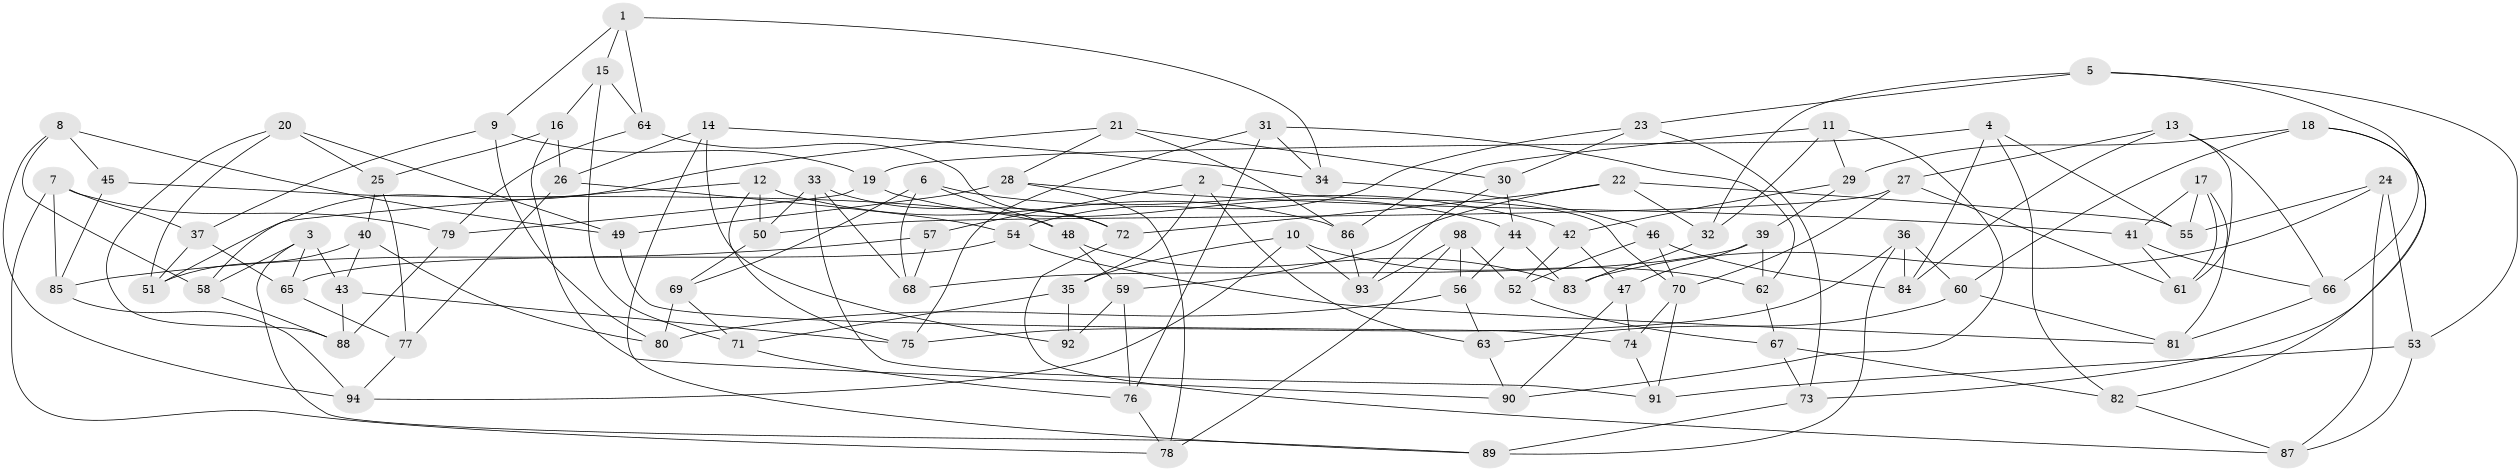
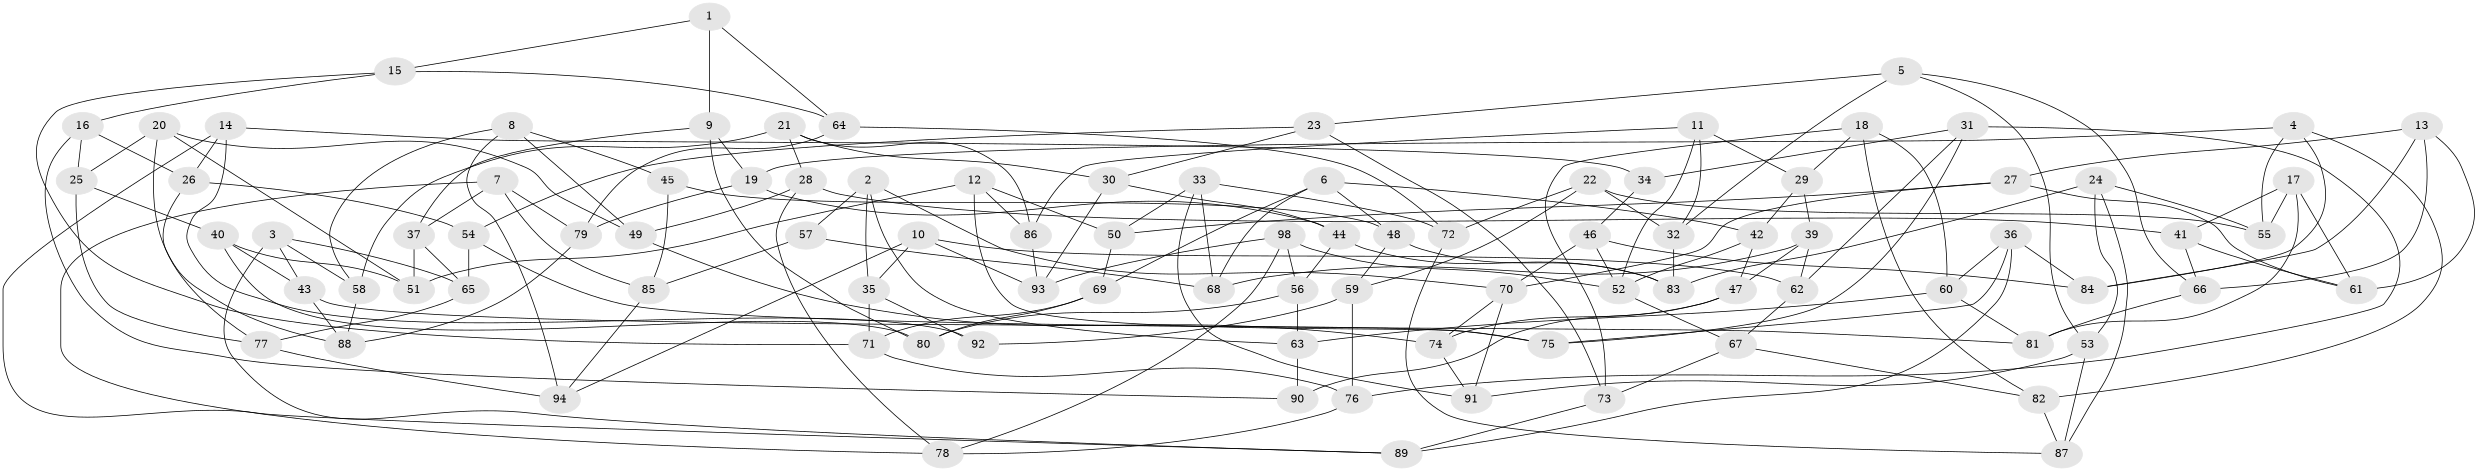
(1005, 40) -> none
(1894, 351) -> (1659, 208)
